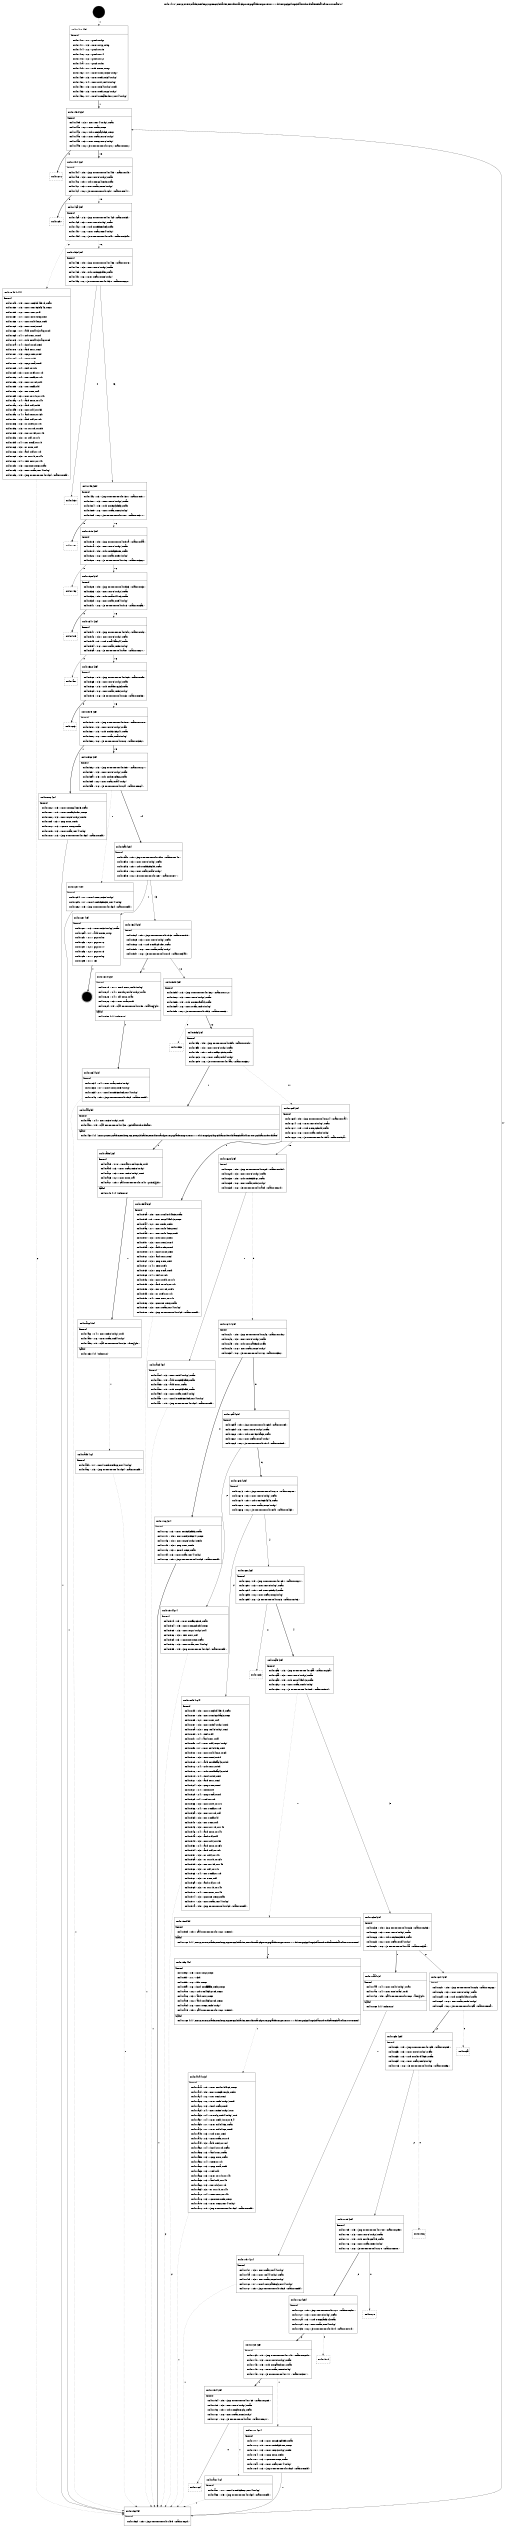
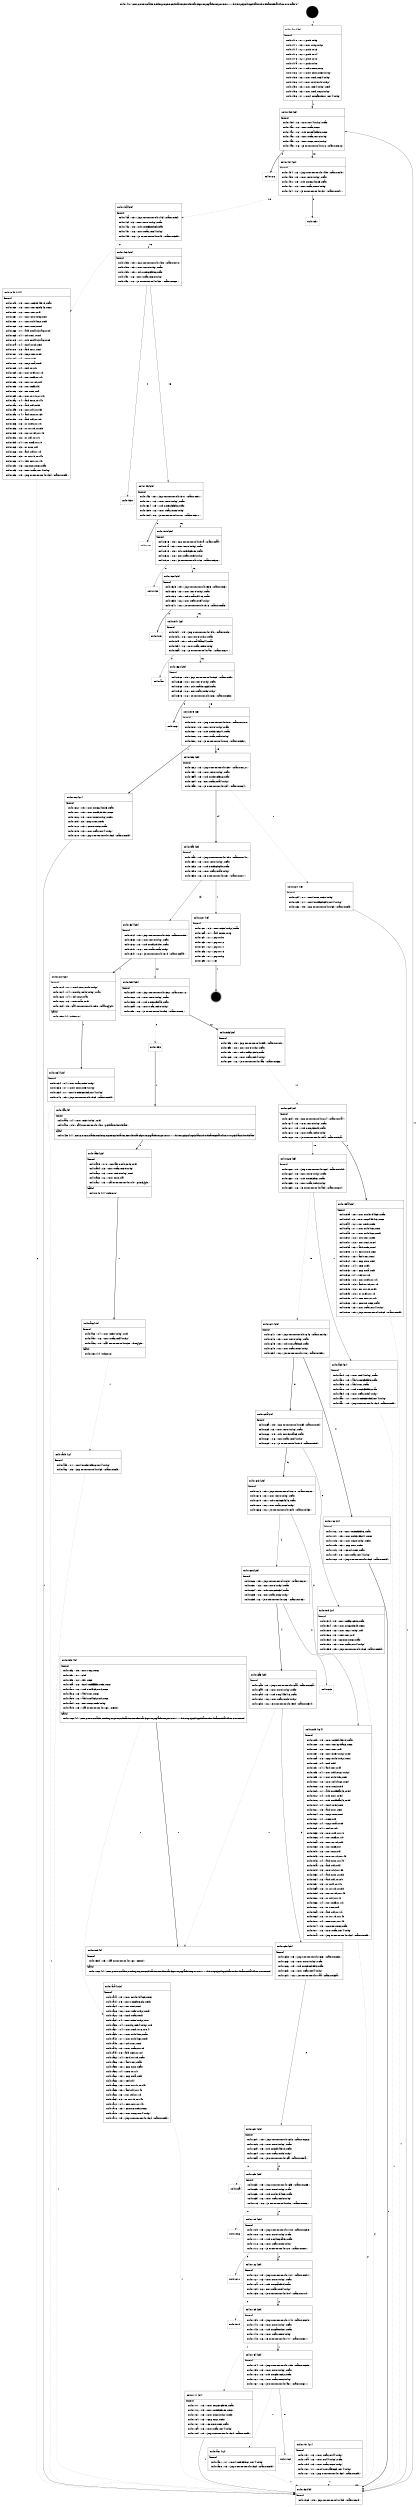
(199, 1085) -> (155, 1078)
(267, 1952) -> (167, 1834)
(395, 1992) -> none
